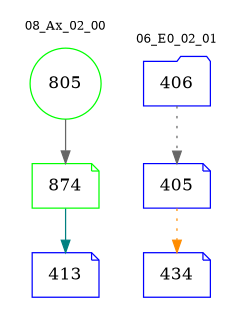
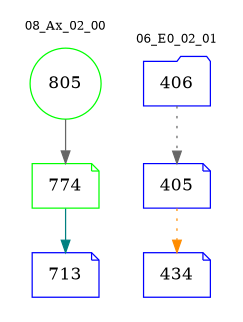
(66, 186) -> (66, 186)
(66, 275) -> (66, 275)
